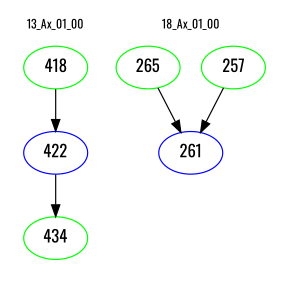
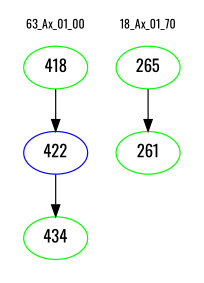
(56, 25) -> (56, 25)
(191, 25) -> (148, 25)
(233, 68) -> none
(191, 153) -> (148, 153)
